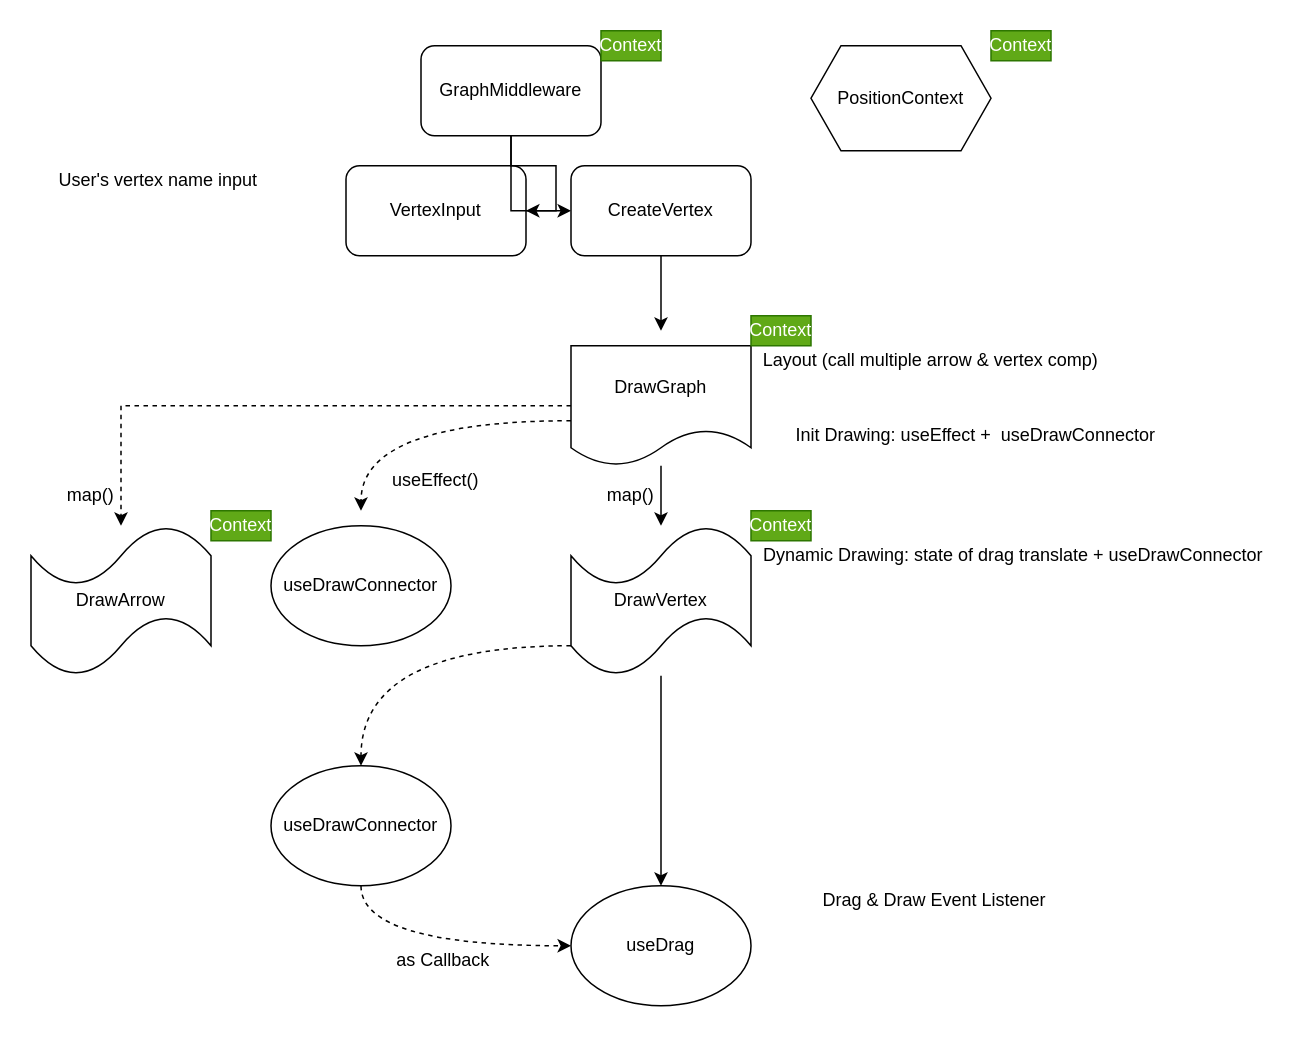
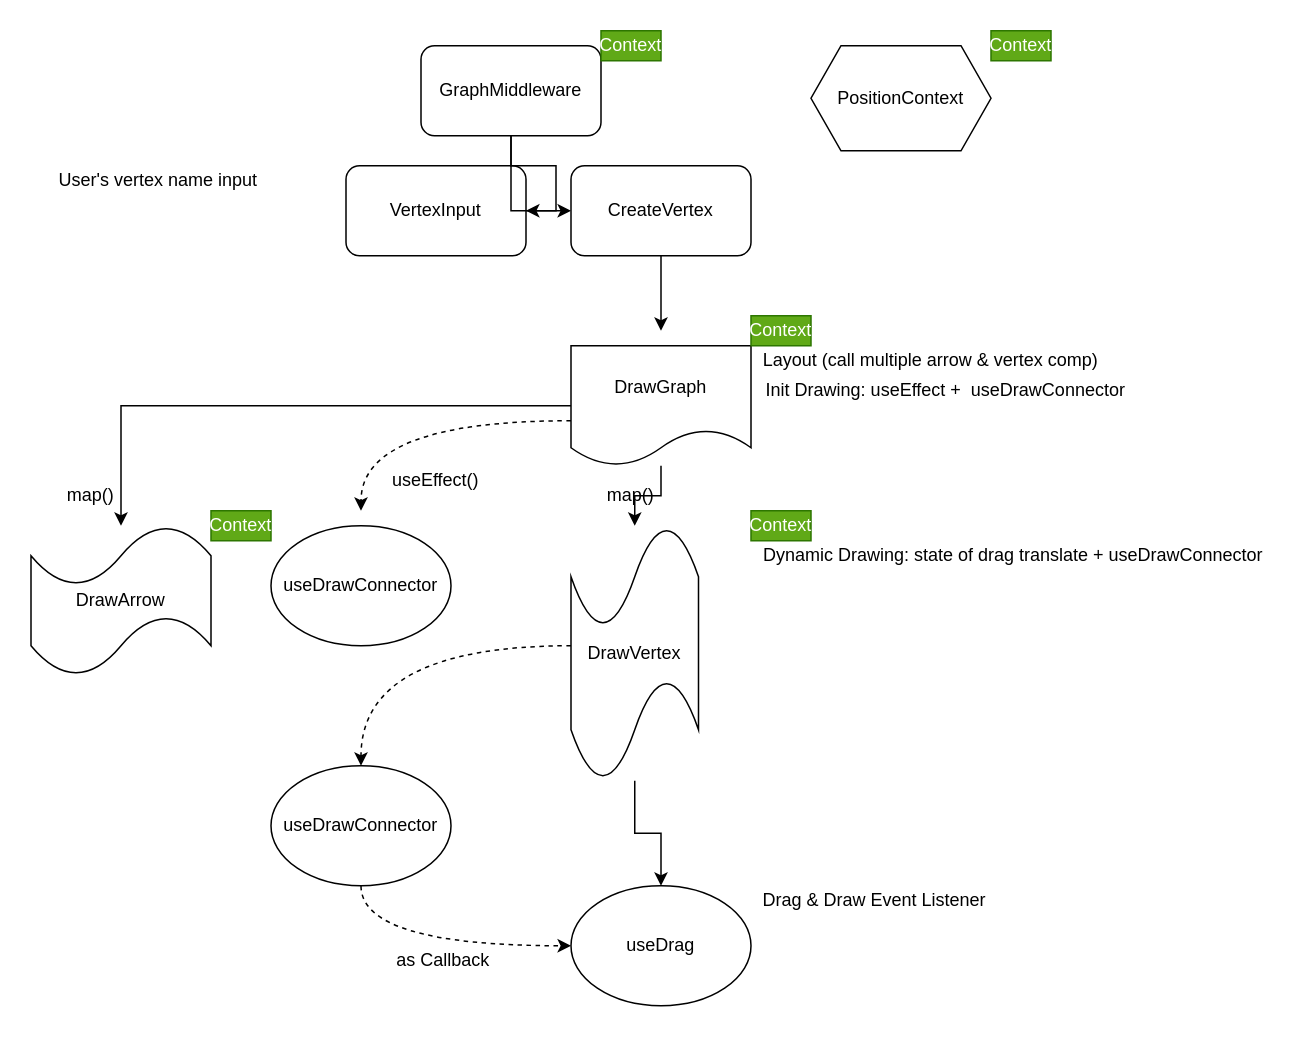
(290, 406) -> (290, 406)
(976, 436) -> (946, 391)
(661, 601) -> (635, 653)
(935, 901) -> (875, 901)
